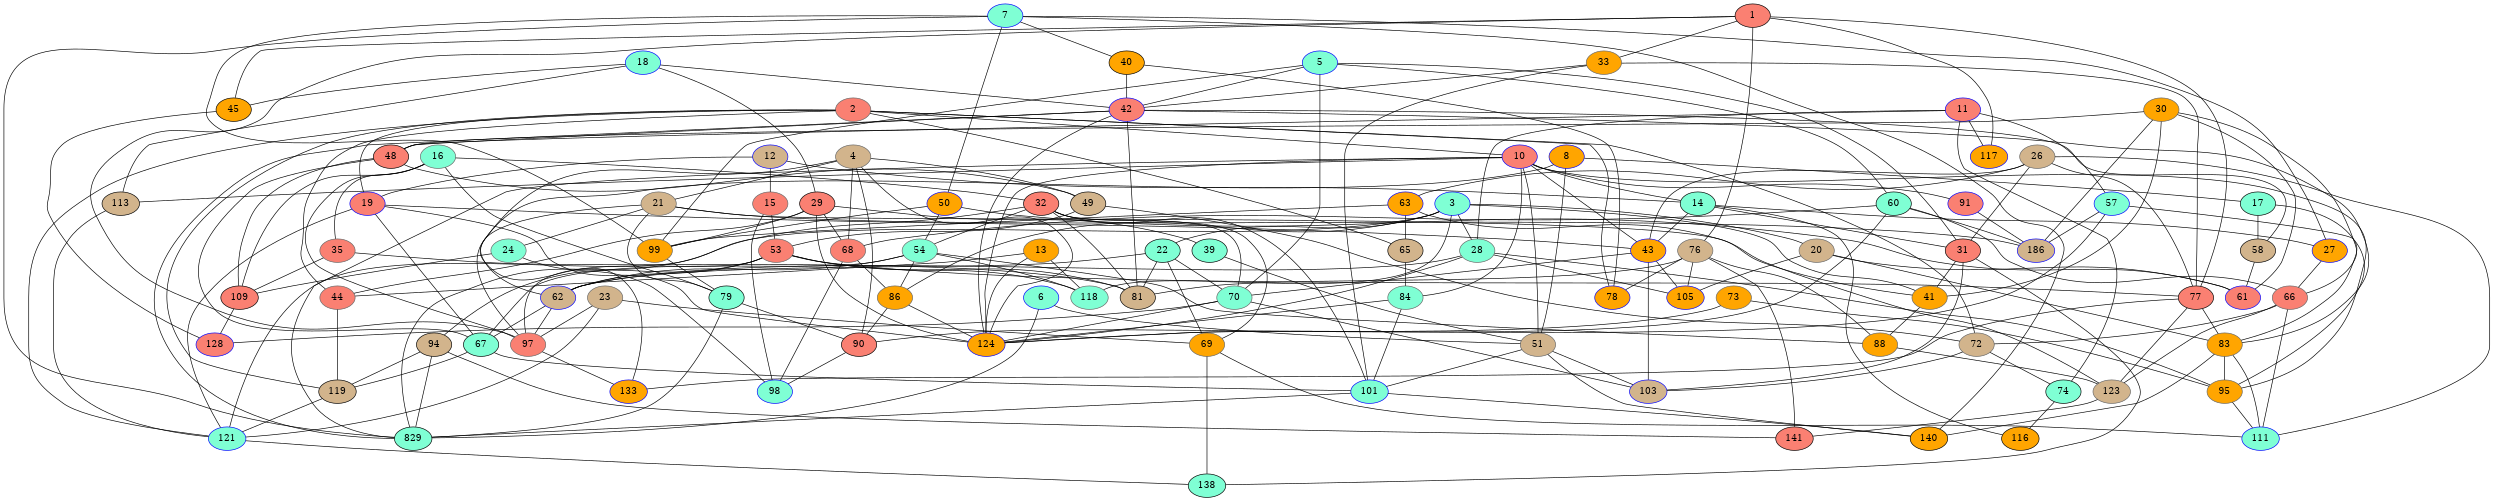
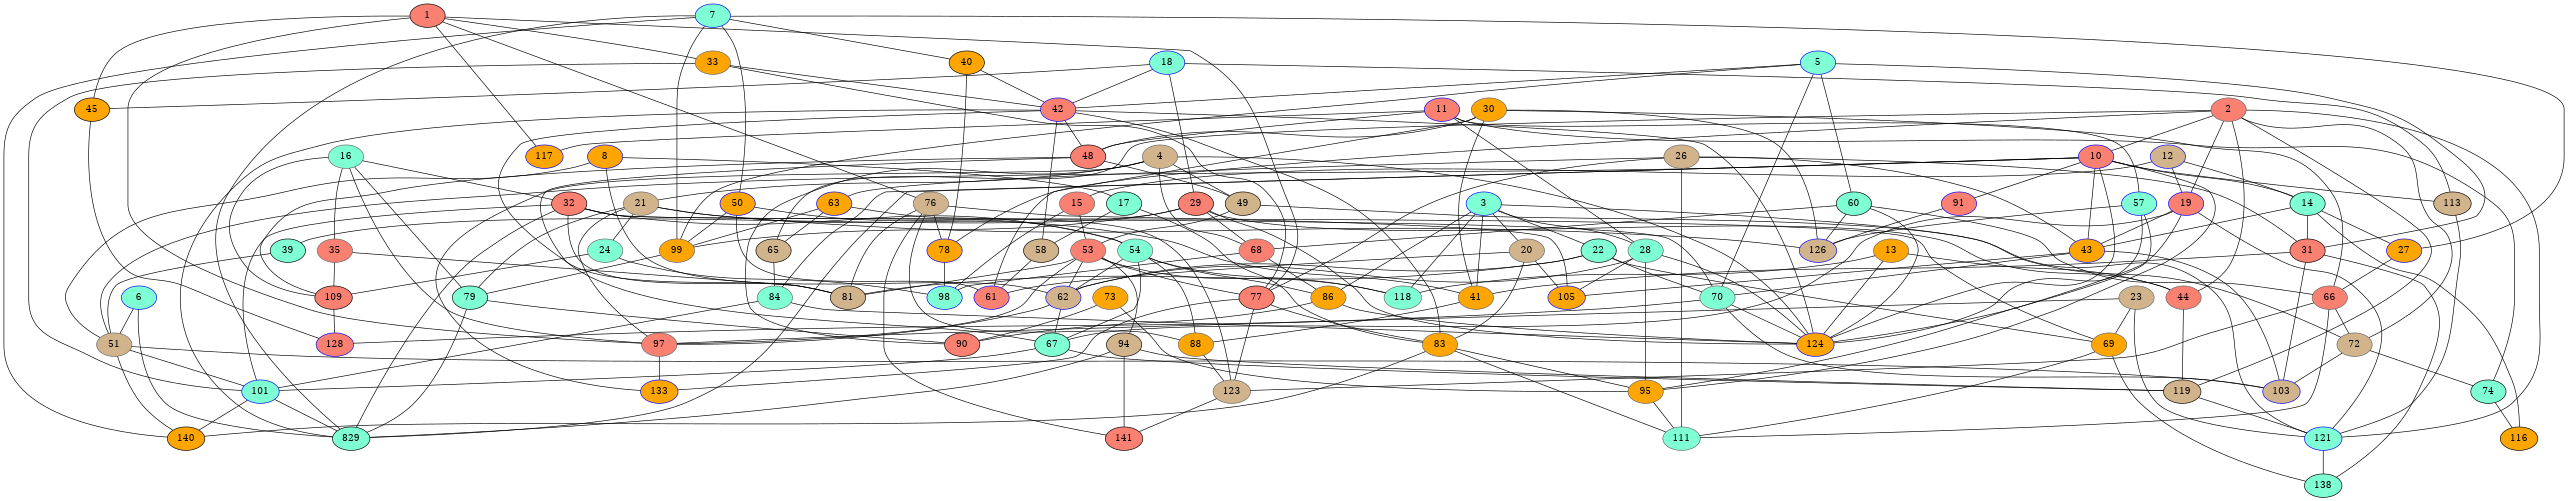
(2036, 251) -> (1818, 251)
(817, 368) -> (945, 274)
(2261, 439) -> (1682, 439)
